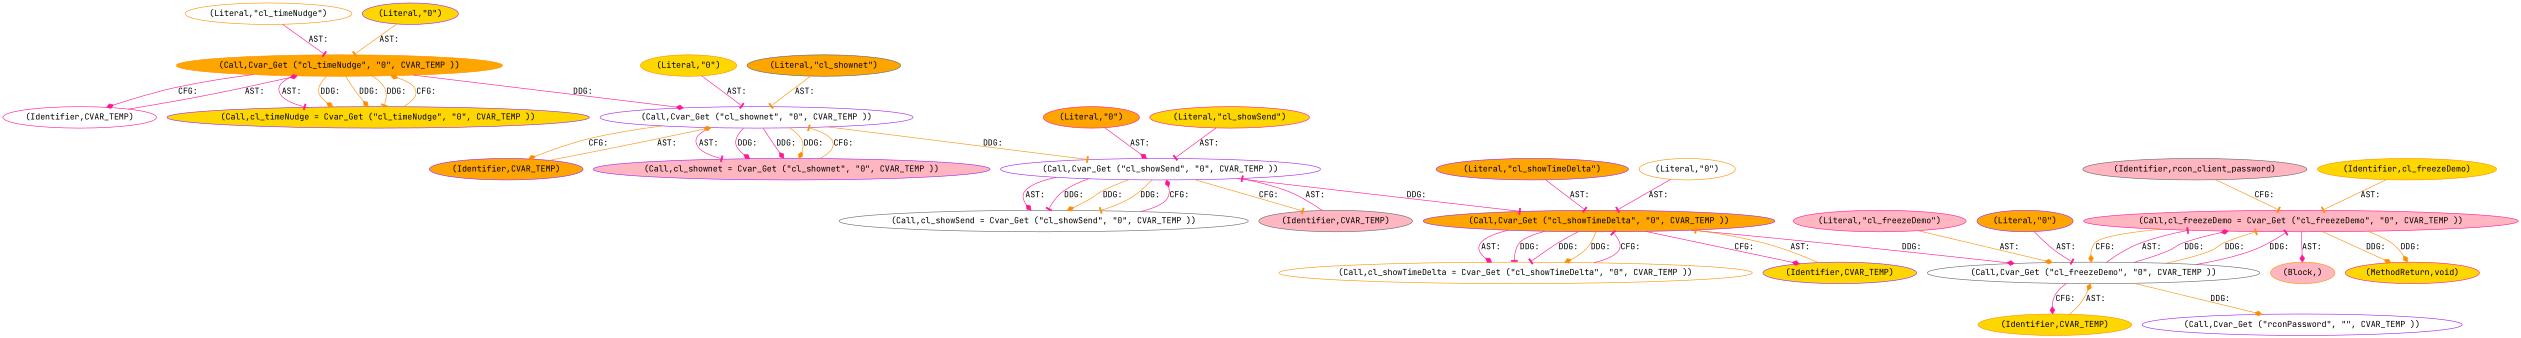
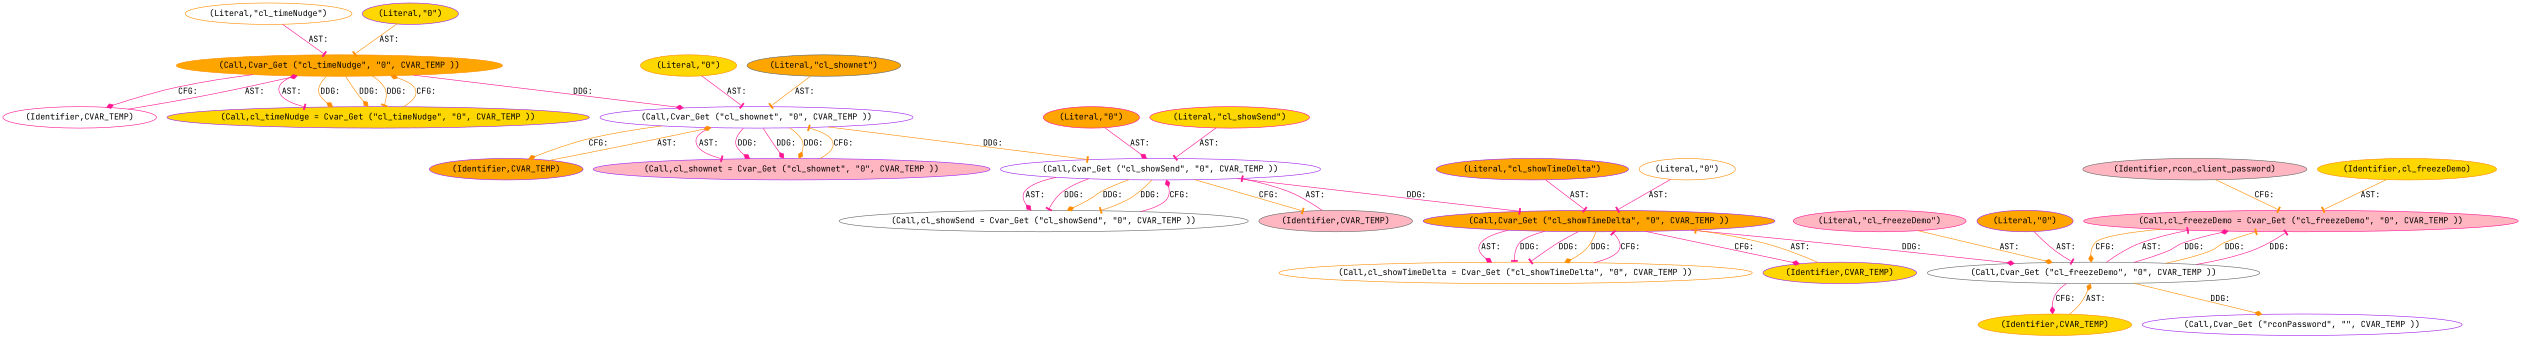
(2303, 273) -> none
(2412, 273) -> none
